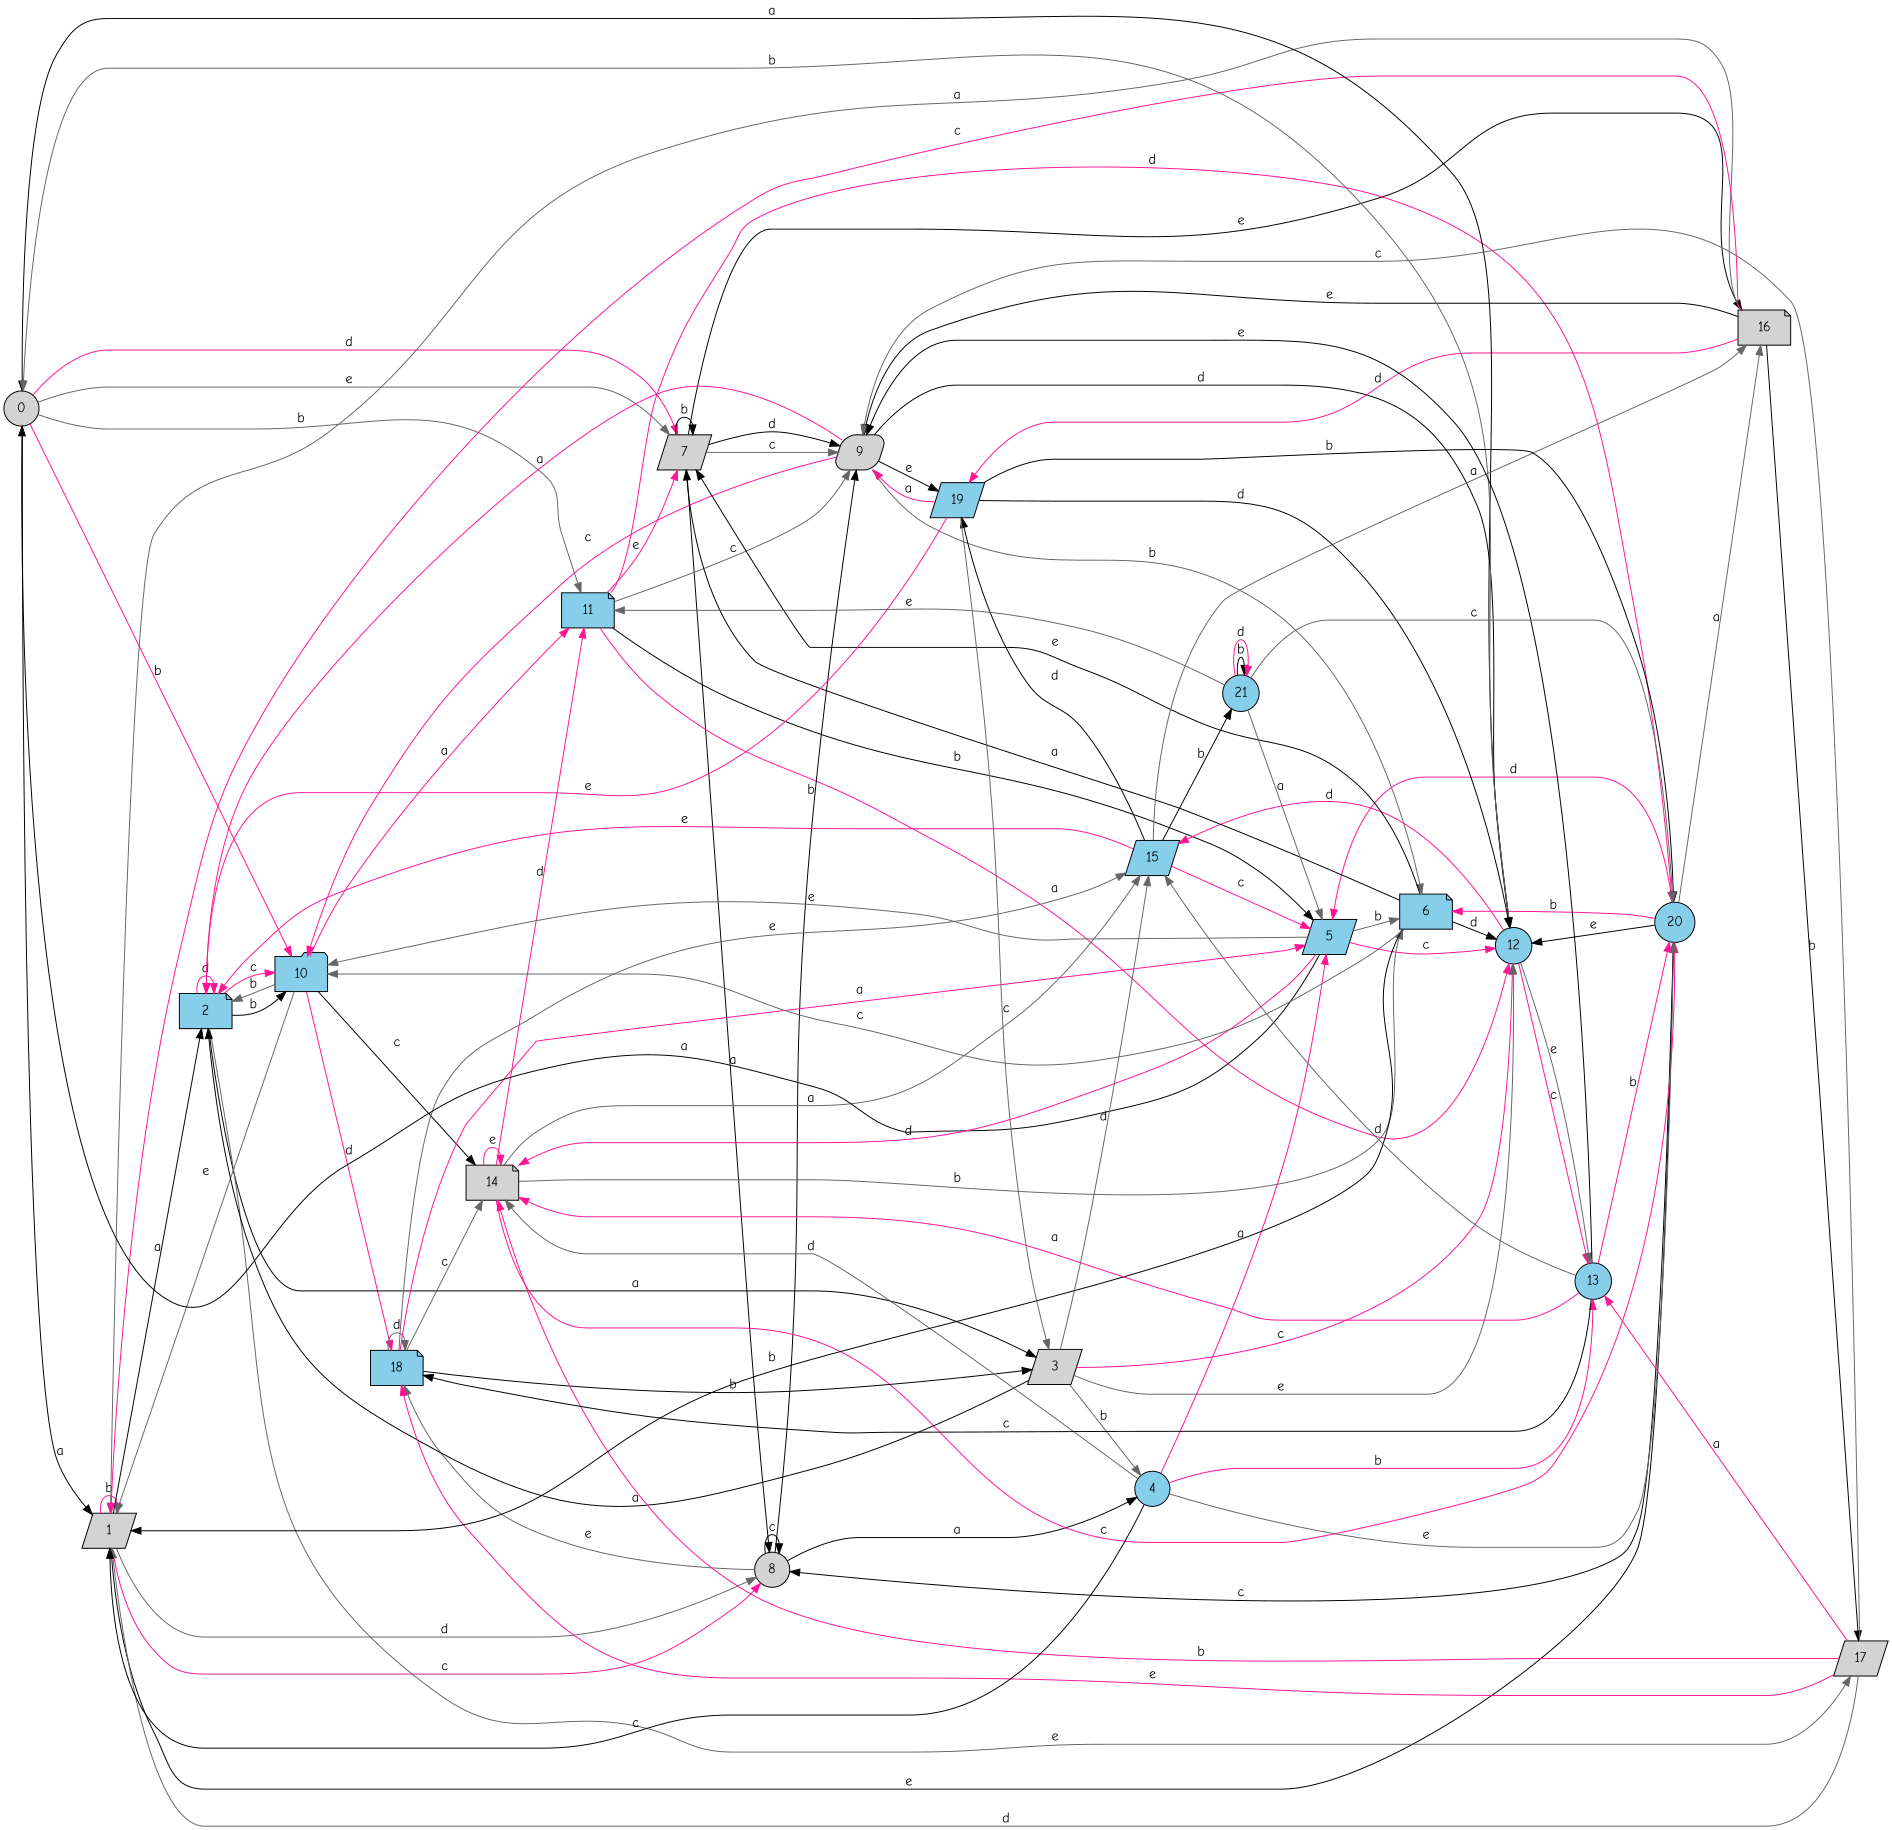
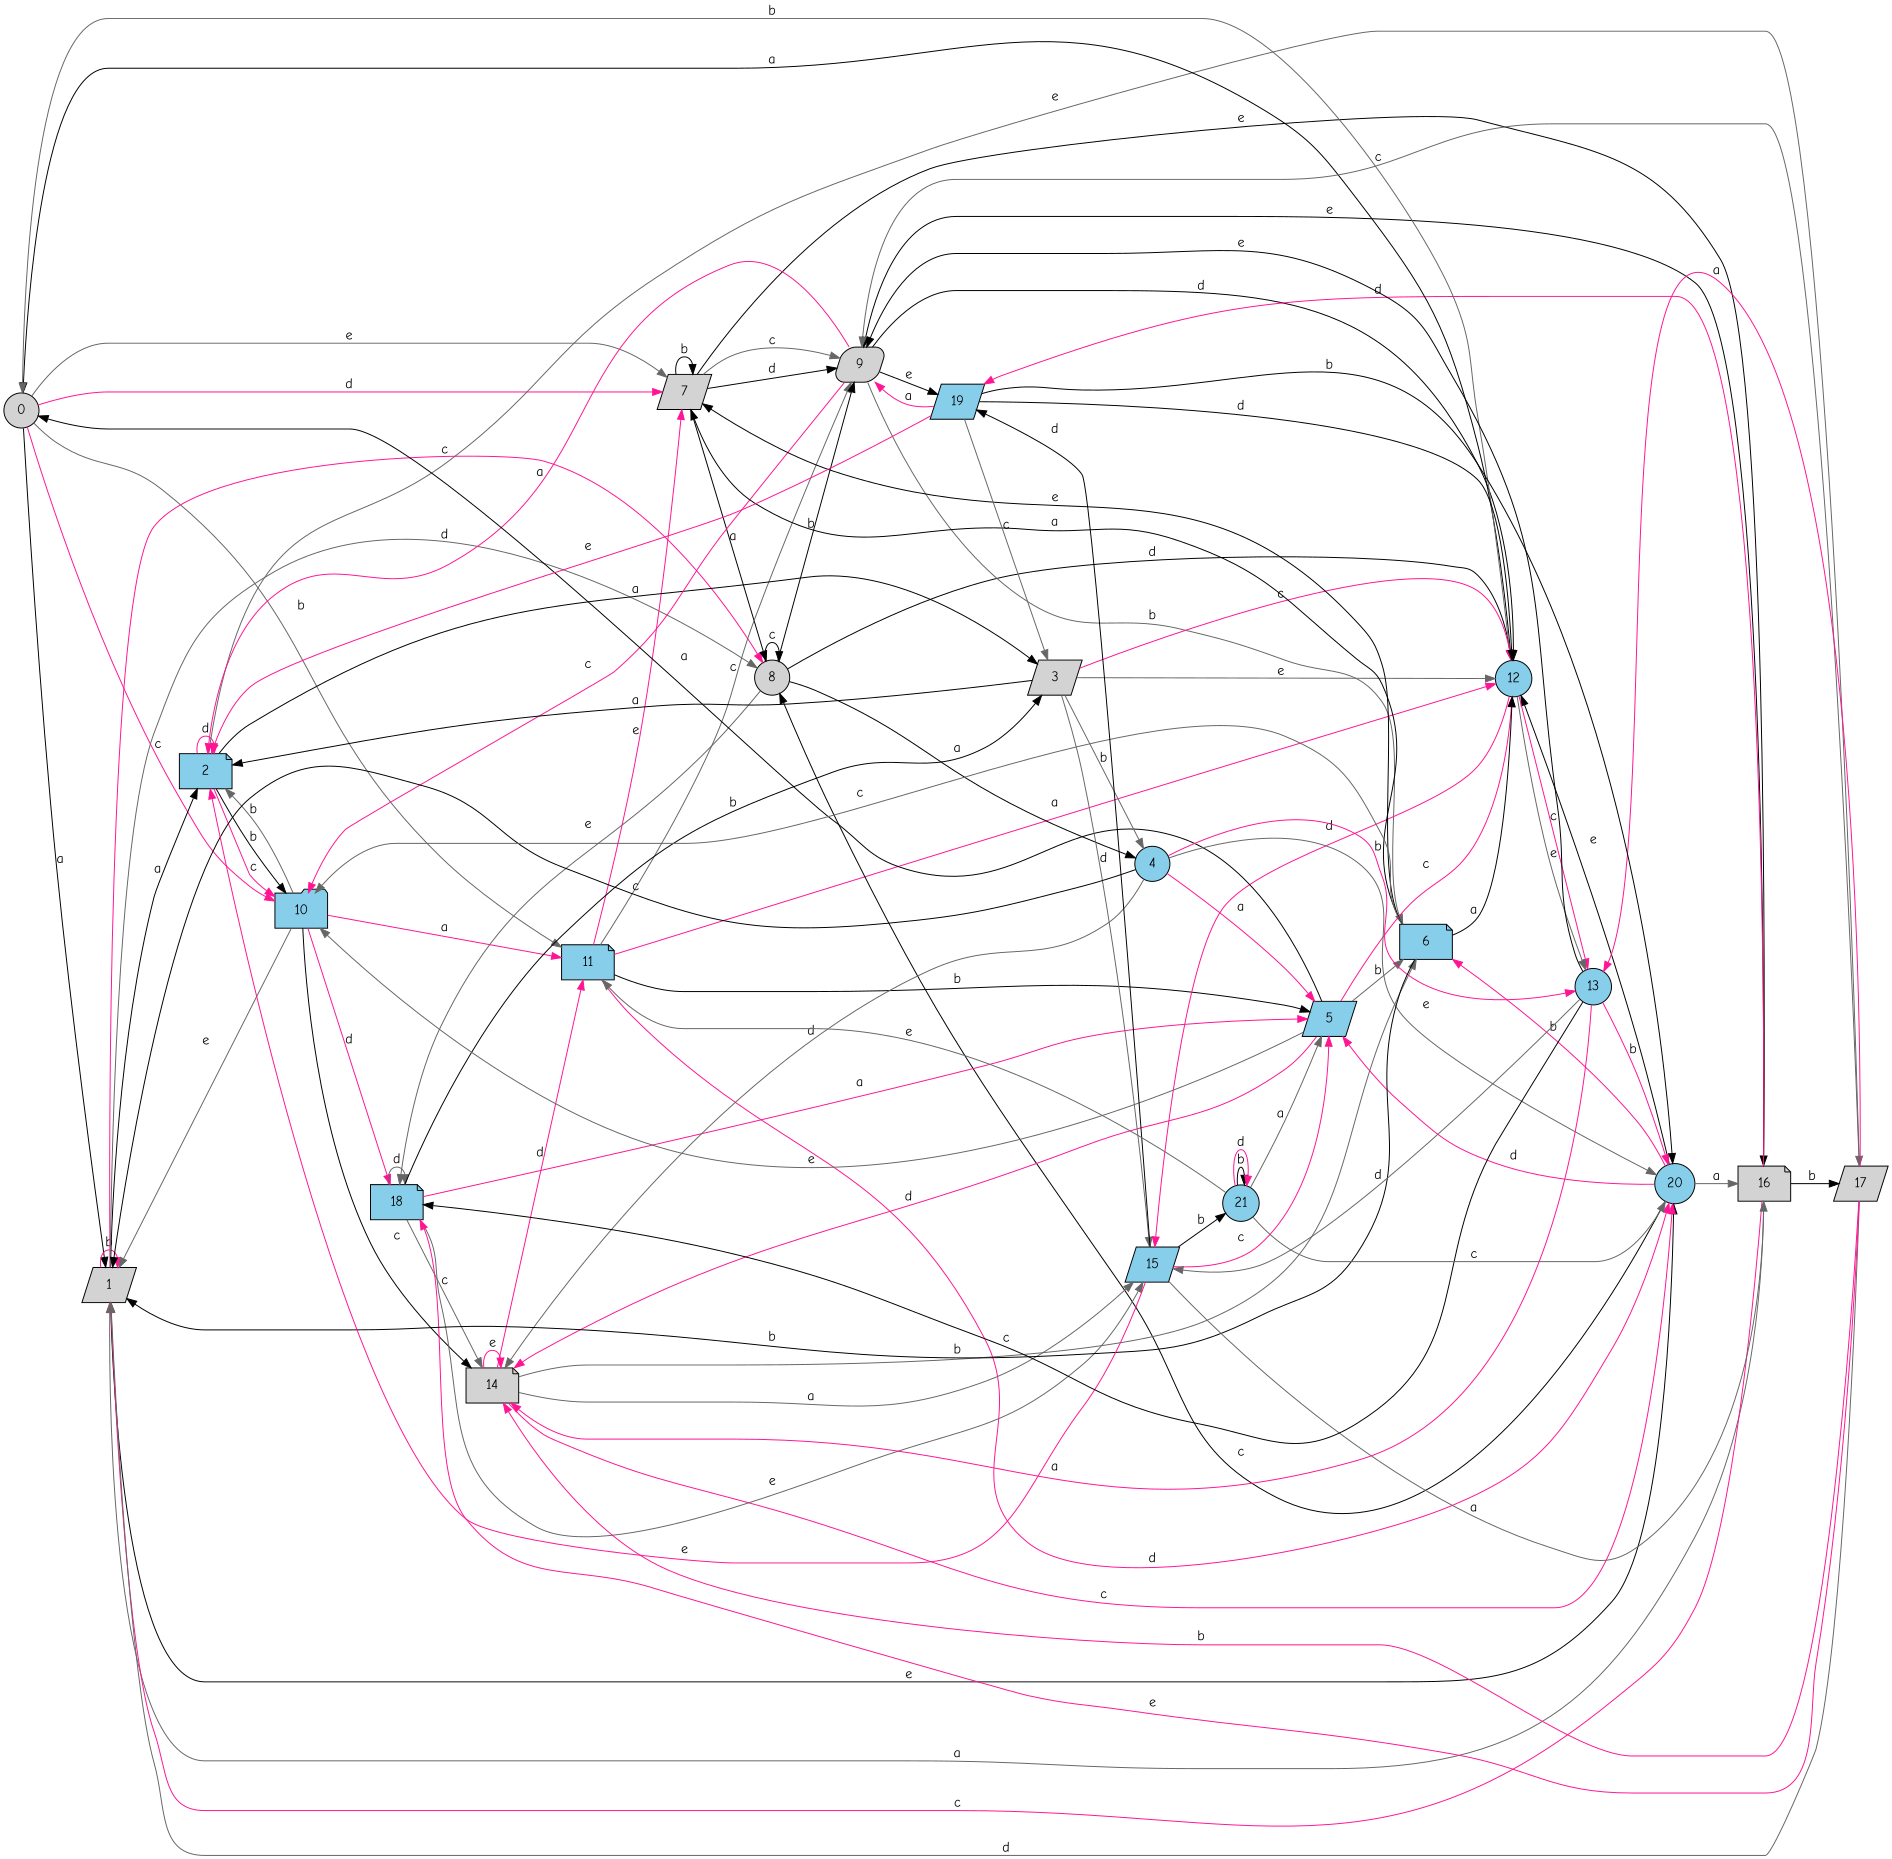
none -> (1165, 560)
(158, 671) -> (158, 744)
(1474, 923) -> (1474, 910)
